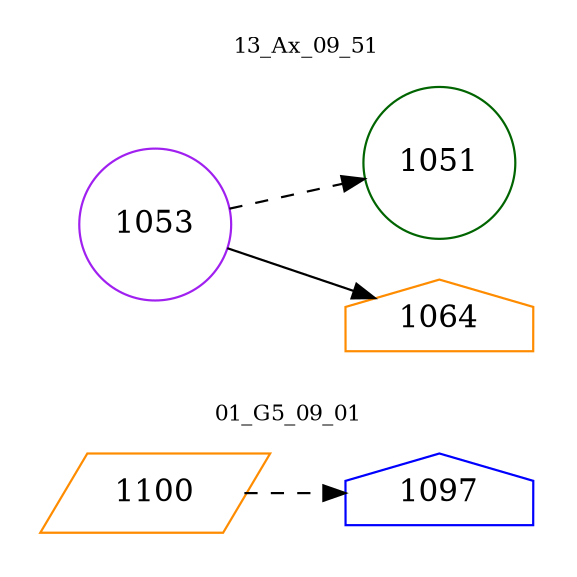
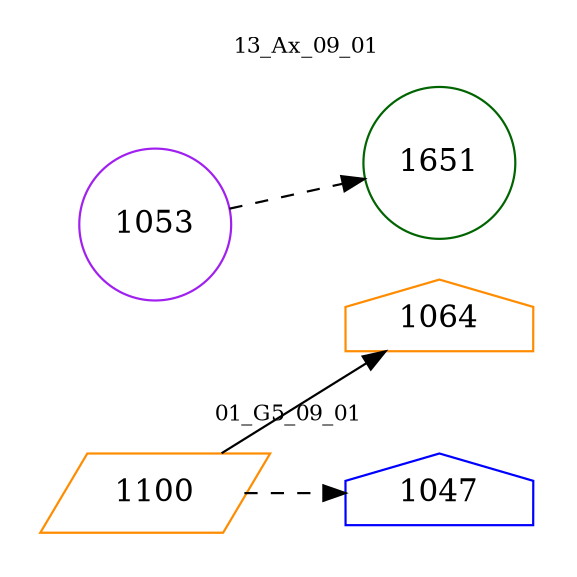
(306, 47) -> (306, 47)
(439, 163) -> (439, 163)
(291, 270) -> (294, 408)
(439, 493) -> (439, 493)
